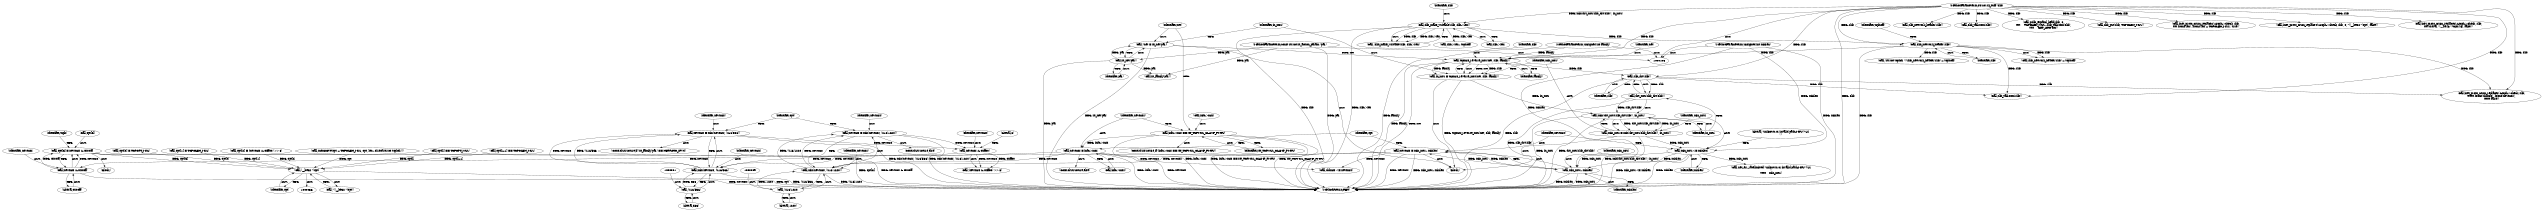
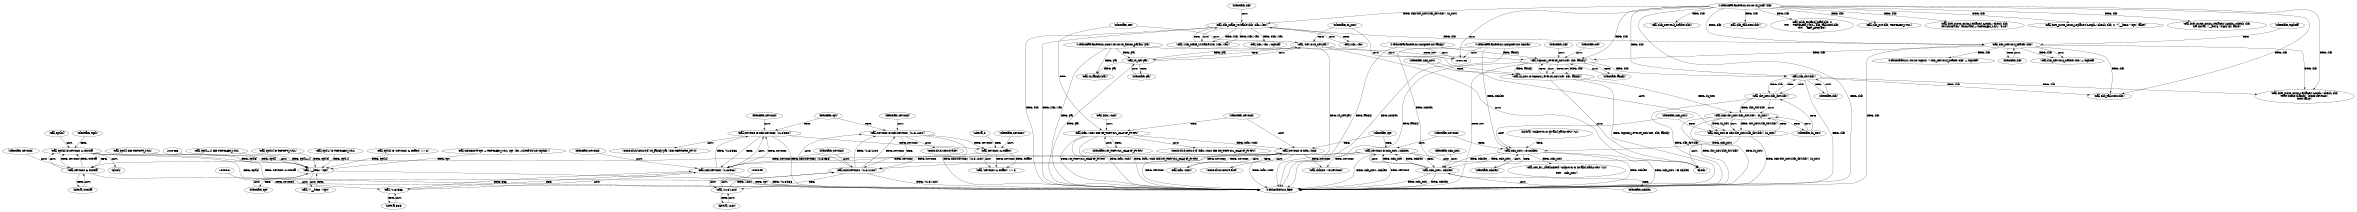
(1917, 61) -> (1933, 61)
(307, 178) -> (263, 156)
